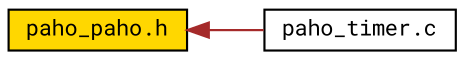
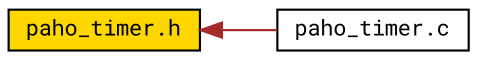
(98, 30) -> (104, 30)
